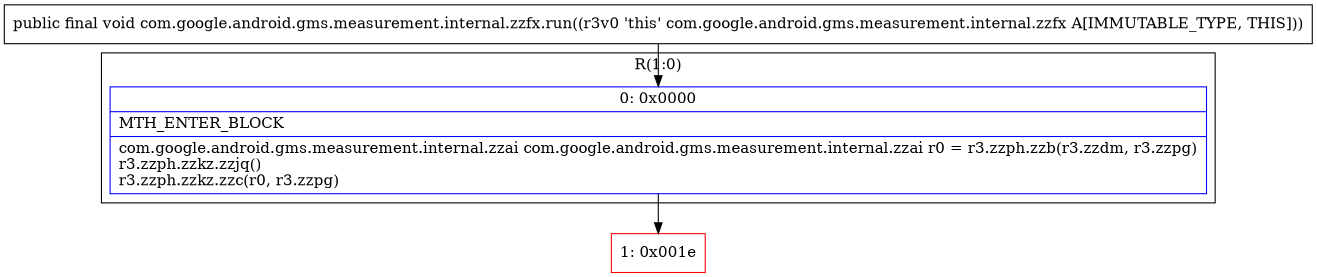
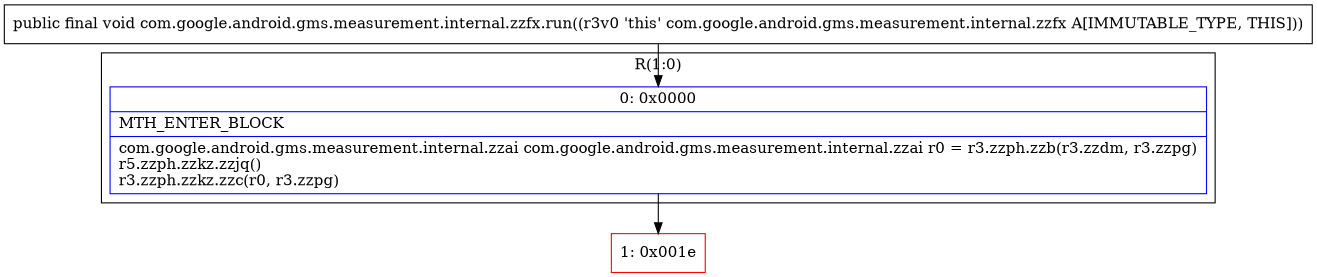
(190, 165) -> (190, 165)
